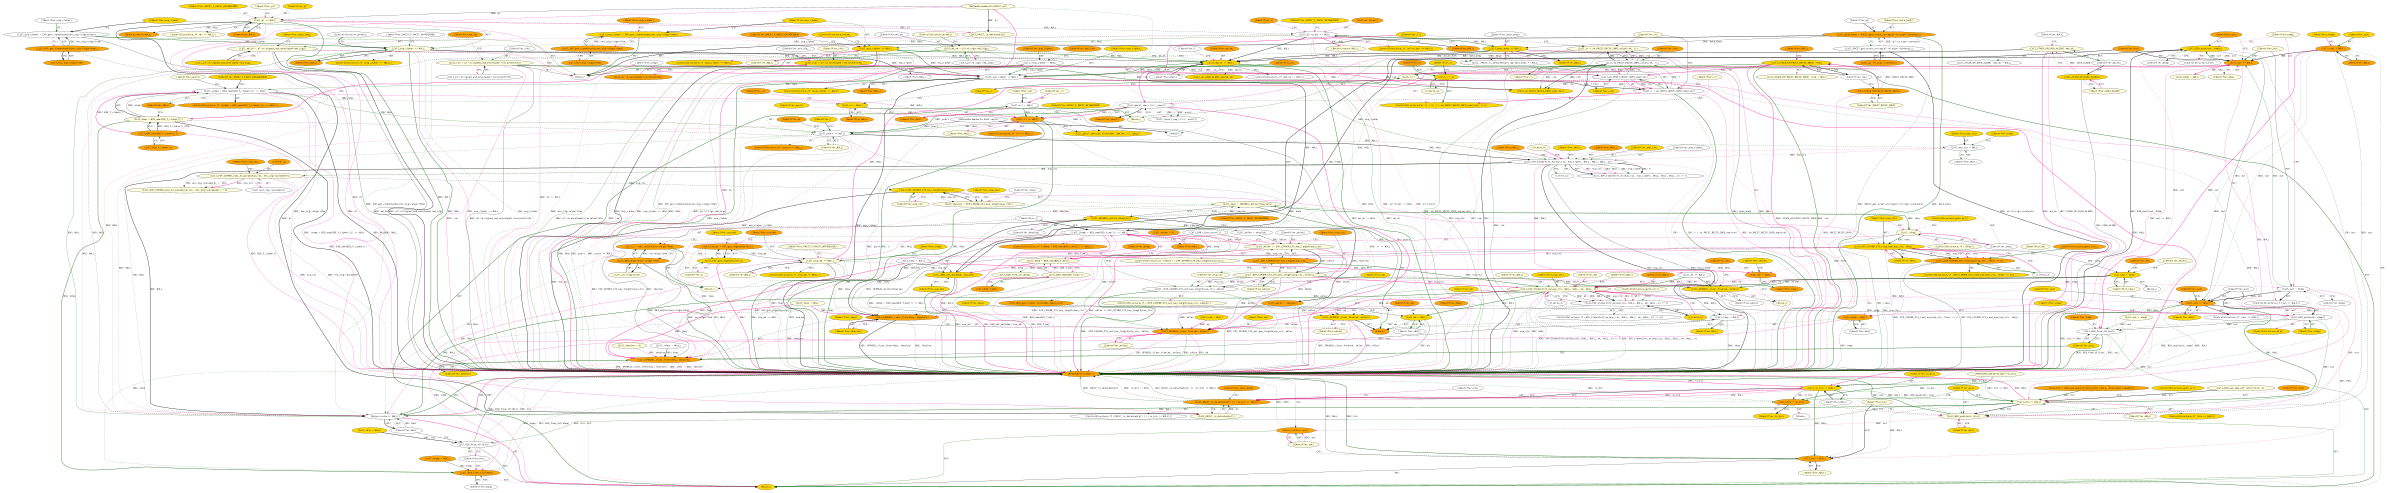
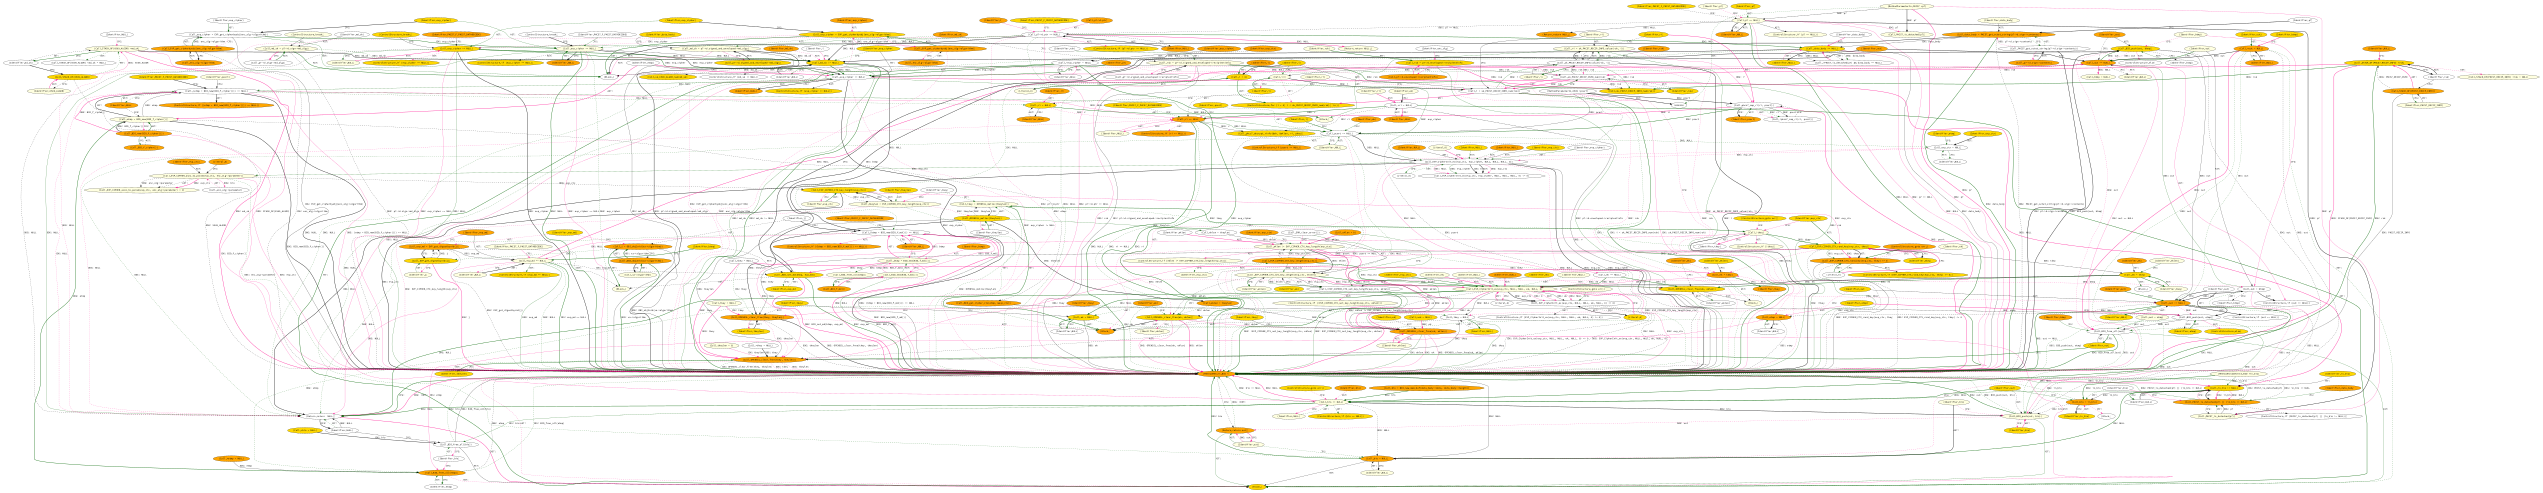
(1050, 28) -> (1449, 28)
none -> (1659, 98)
(260, 183) -> (229, 183)
(1821, 346) -> (2185, 366)
(2042, 363) -> (291, 368)
(2241, 388) -> none
